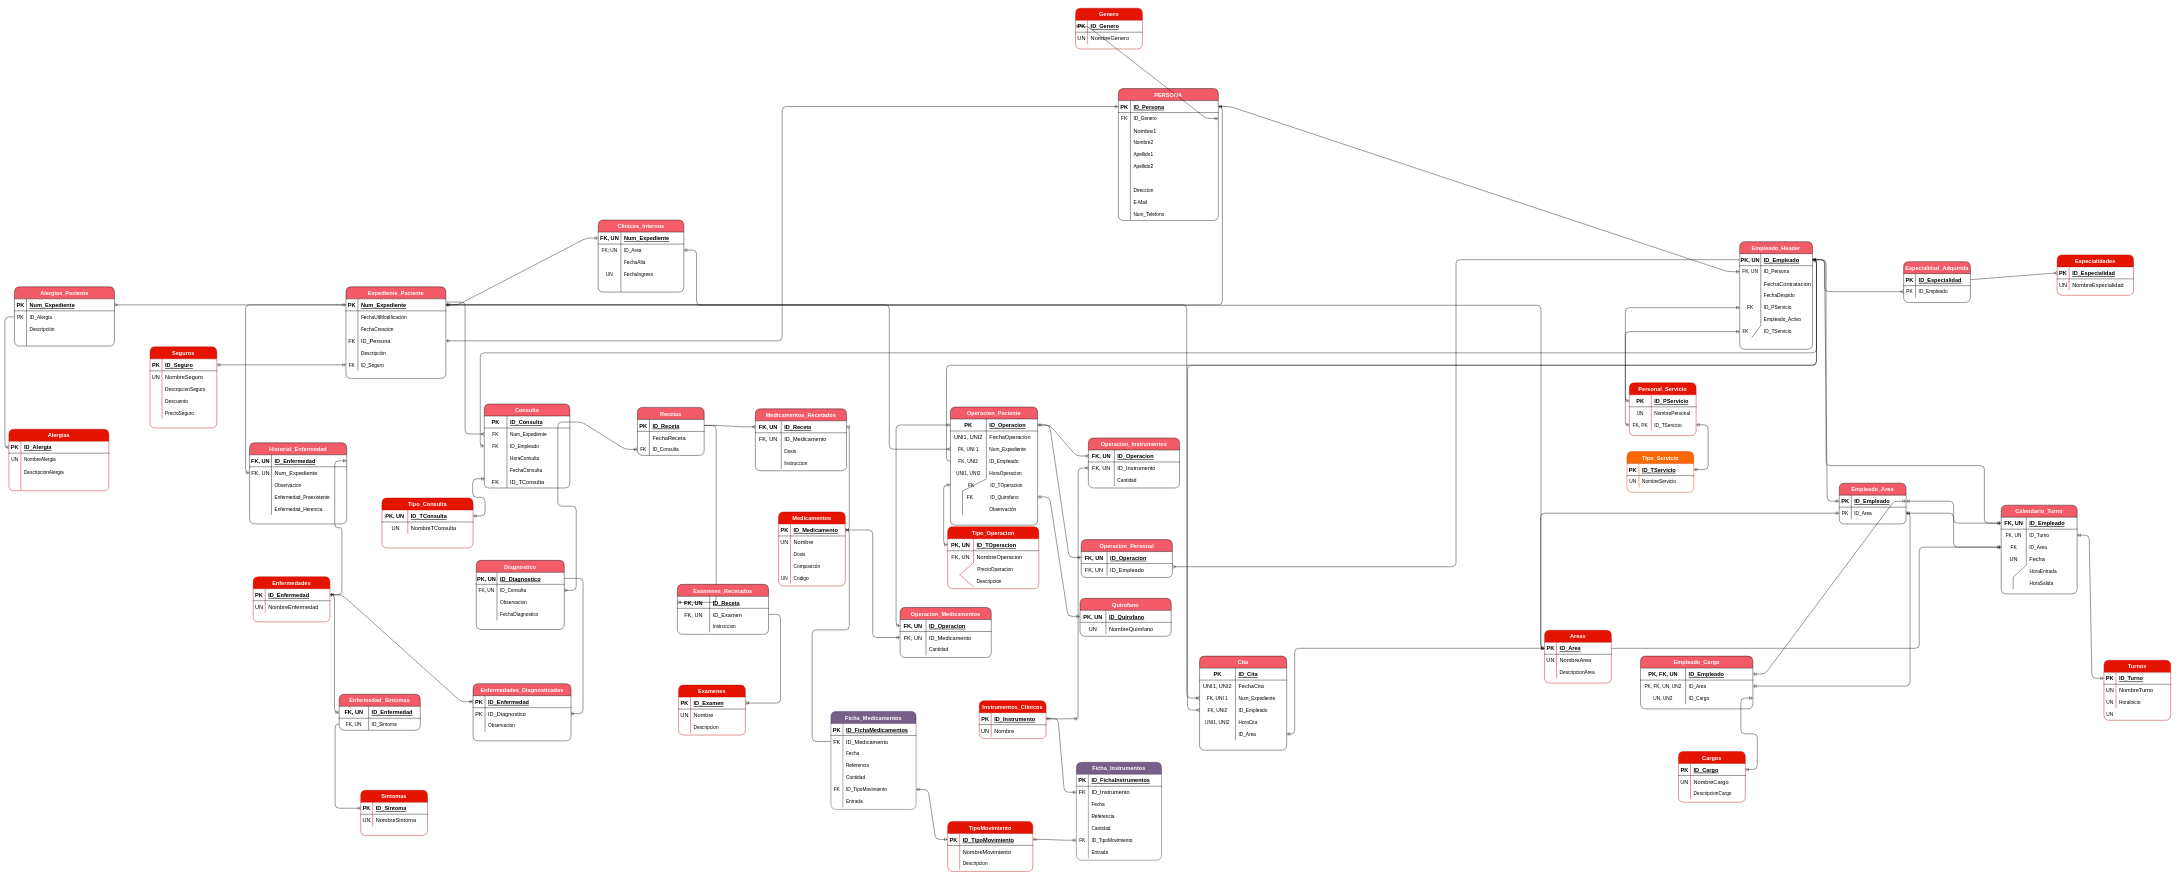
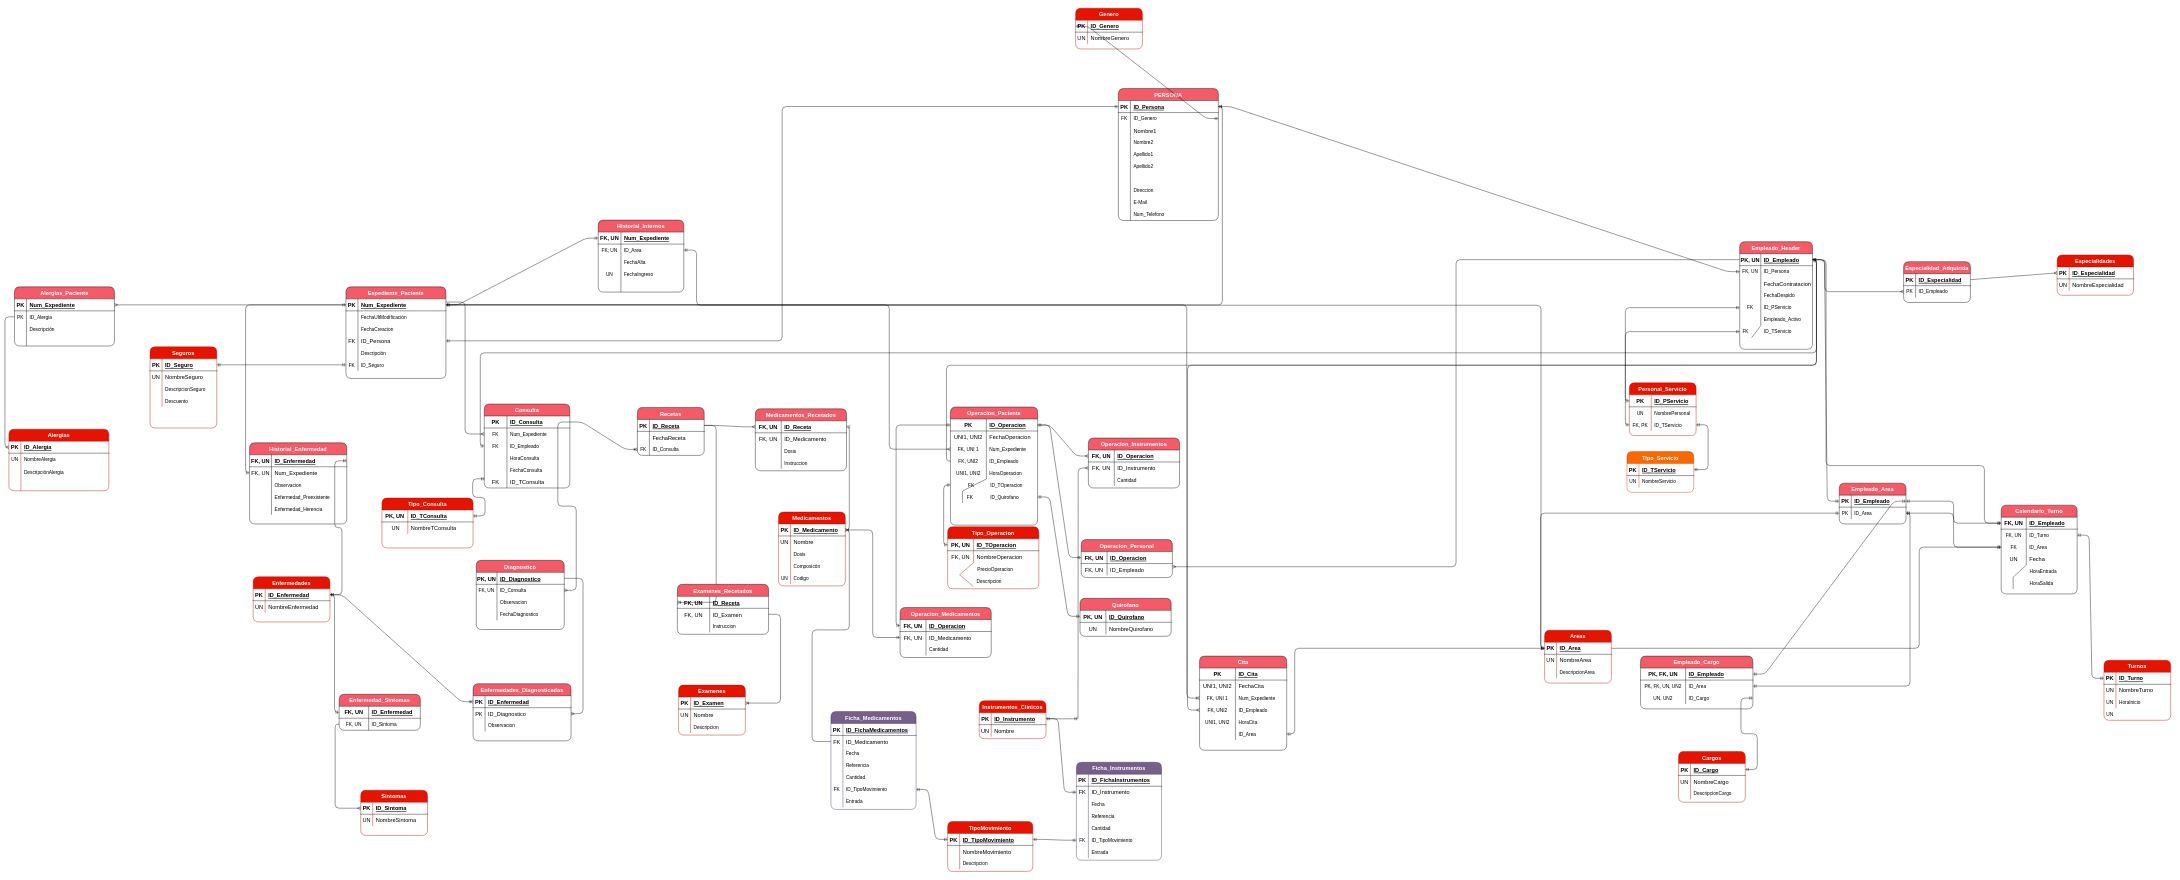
(640, 227) -> (640, 227)
(189, 413) -> none
(1000, 509) -> none
